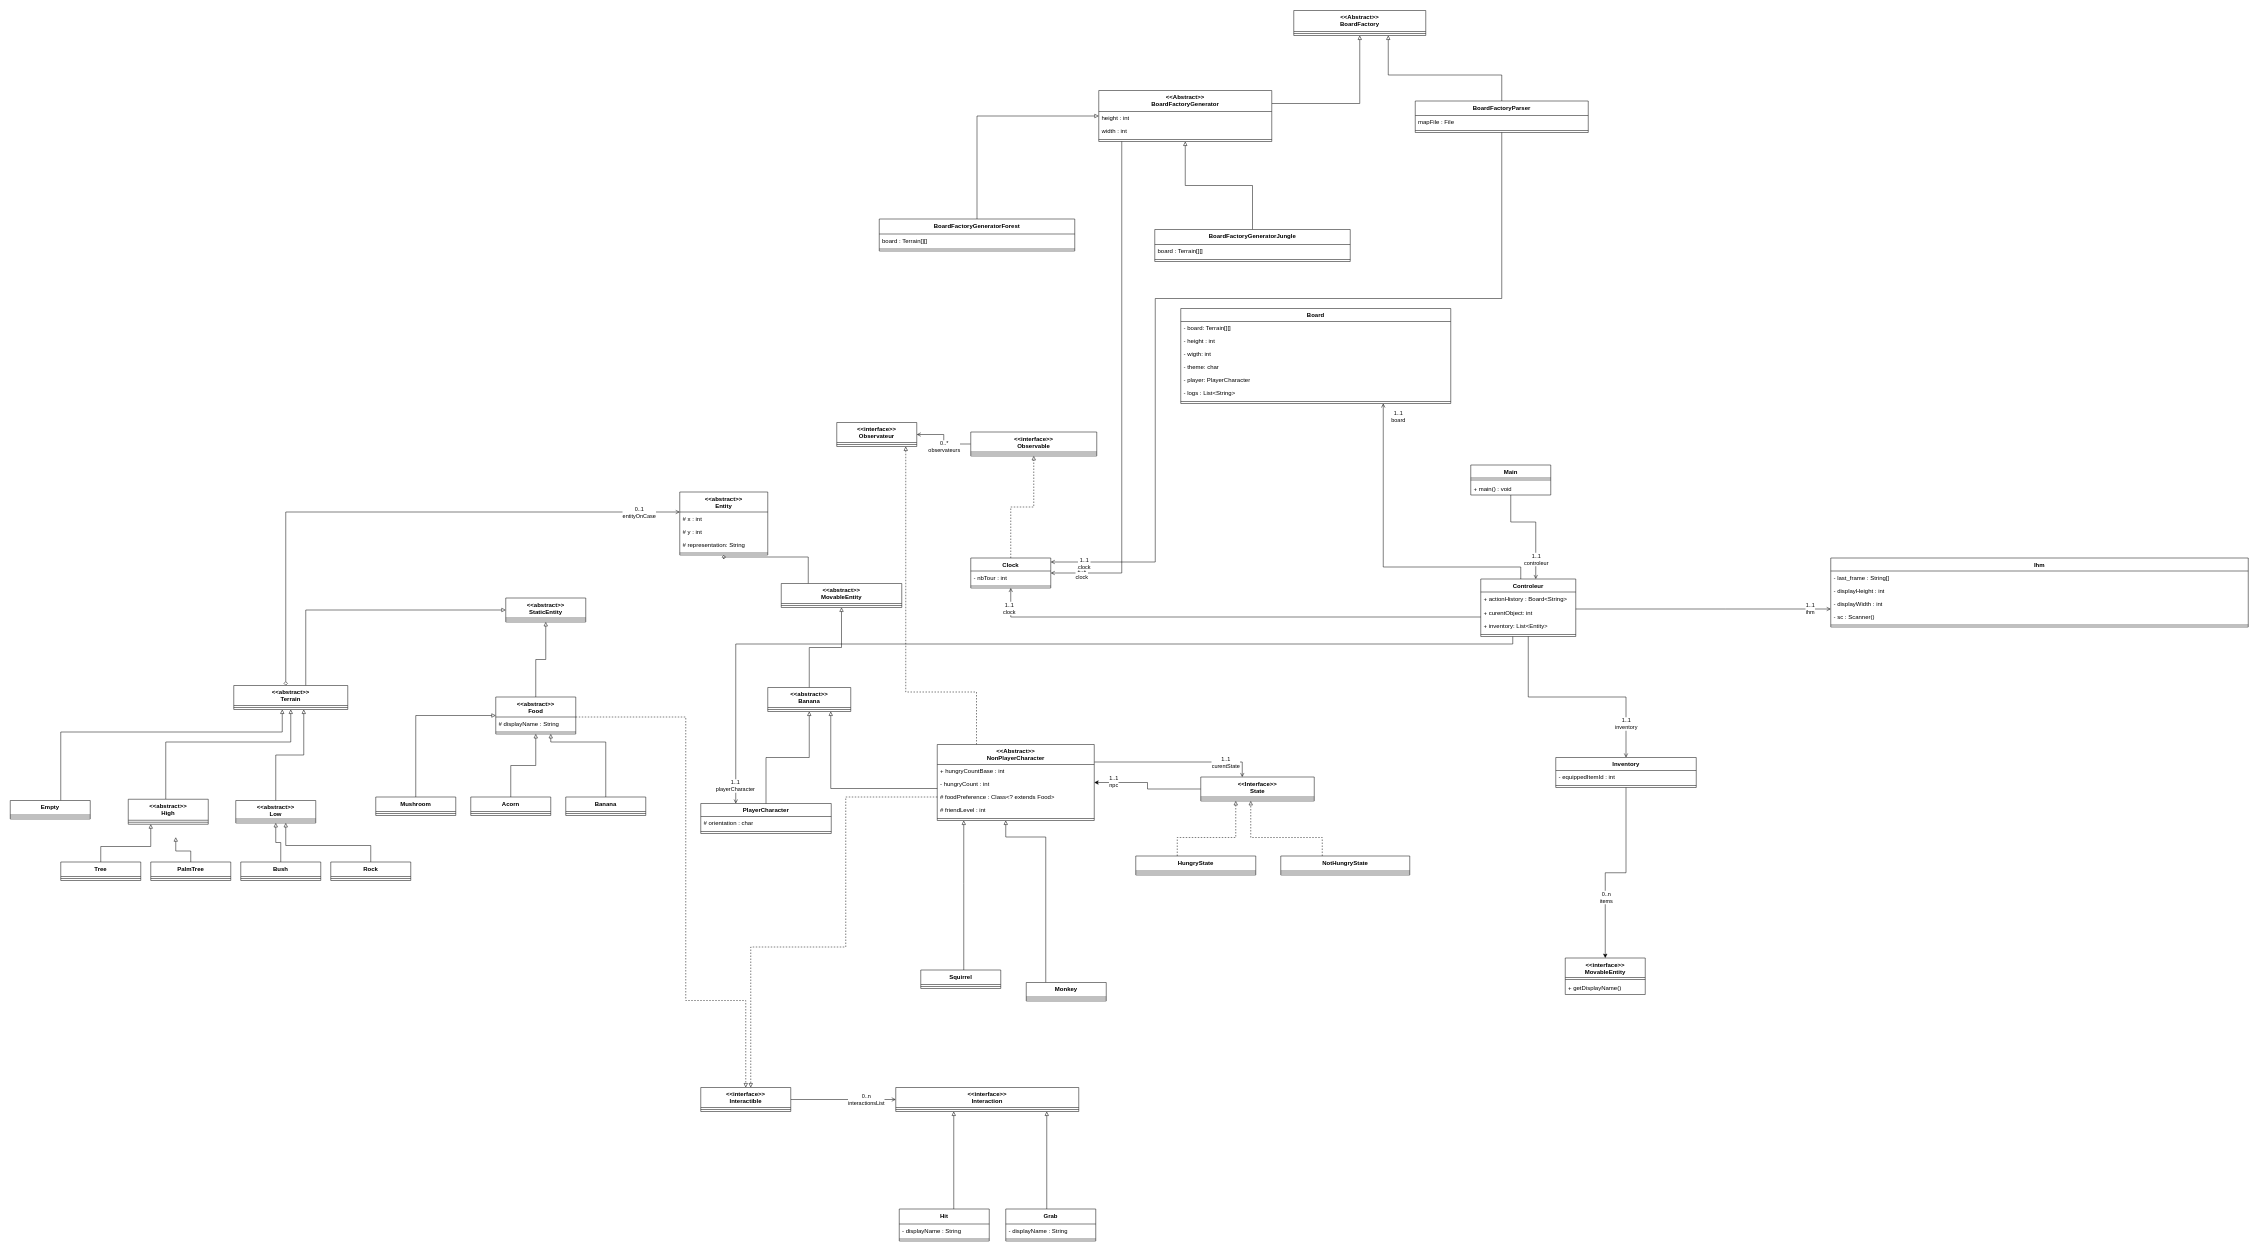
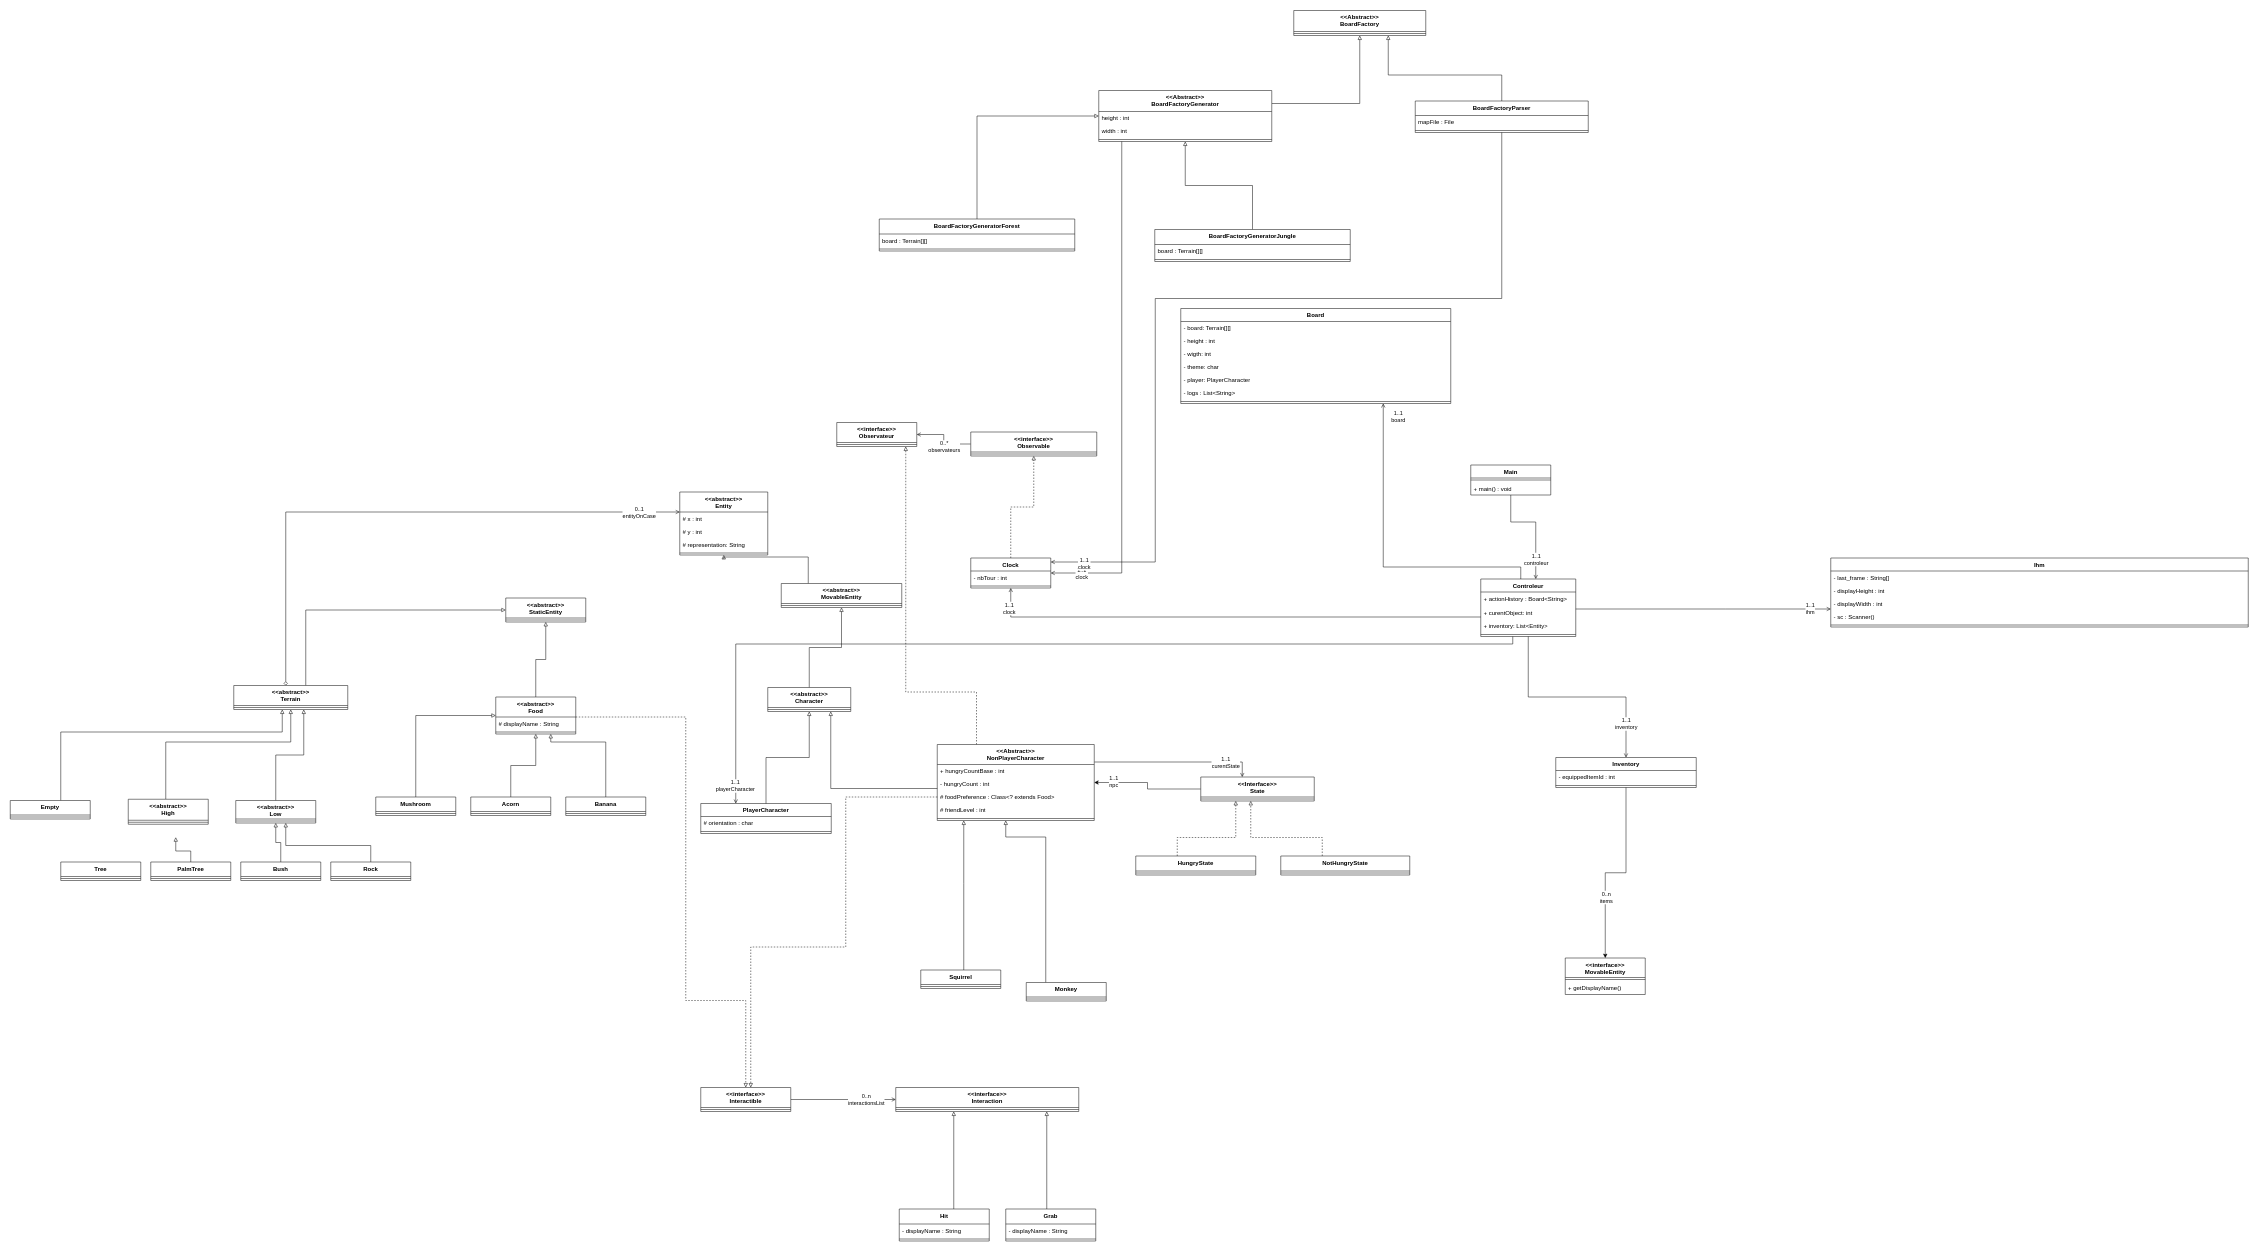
(725, 557) -> (725, 557)
(809, 698) -> (809, 698)
(127, 846) -> none
